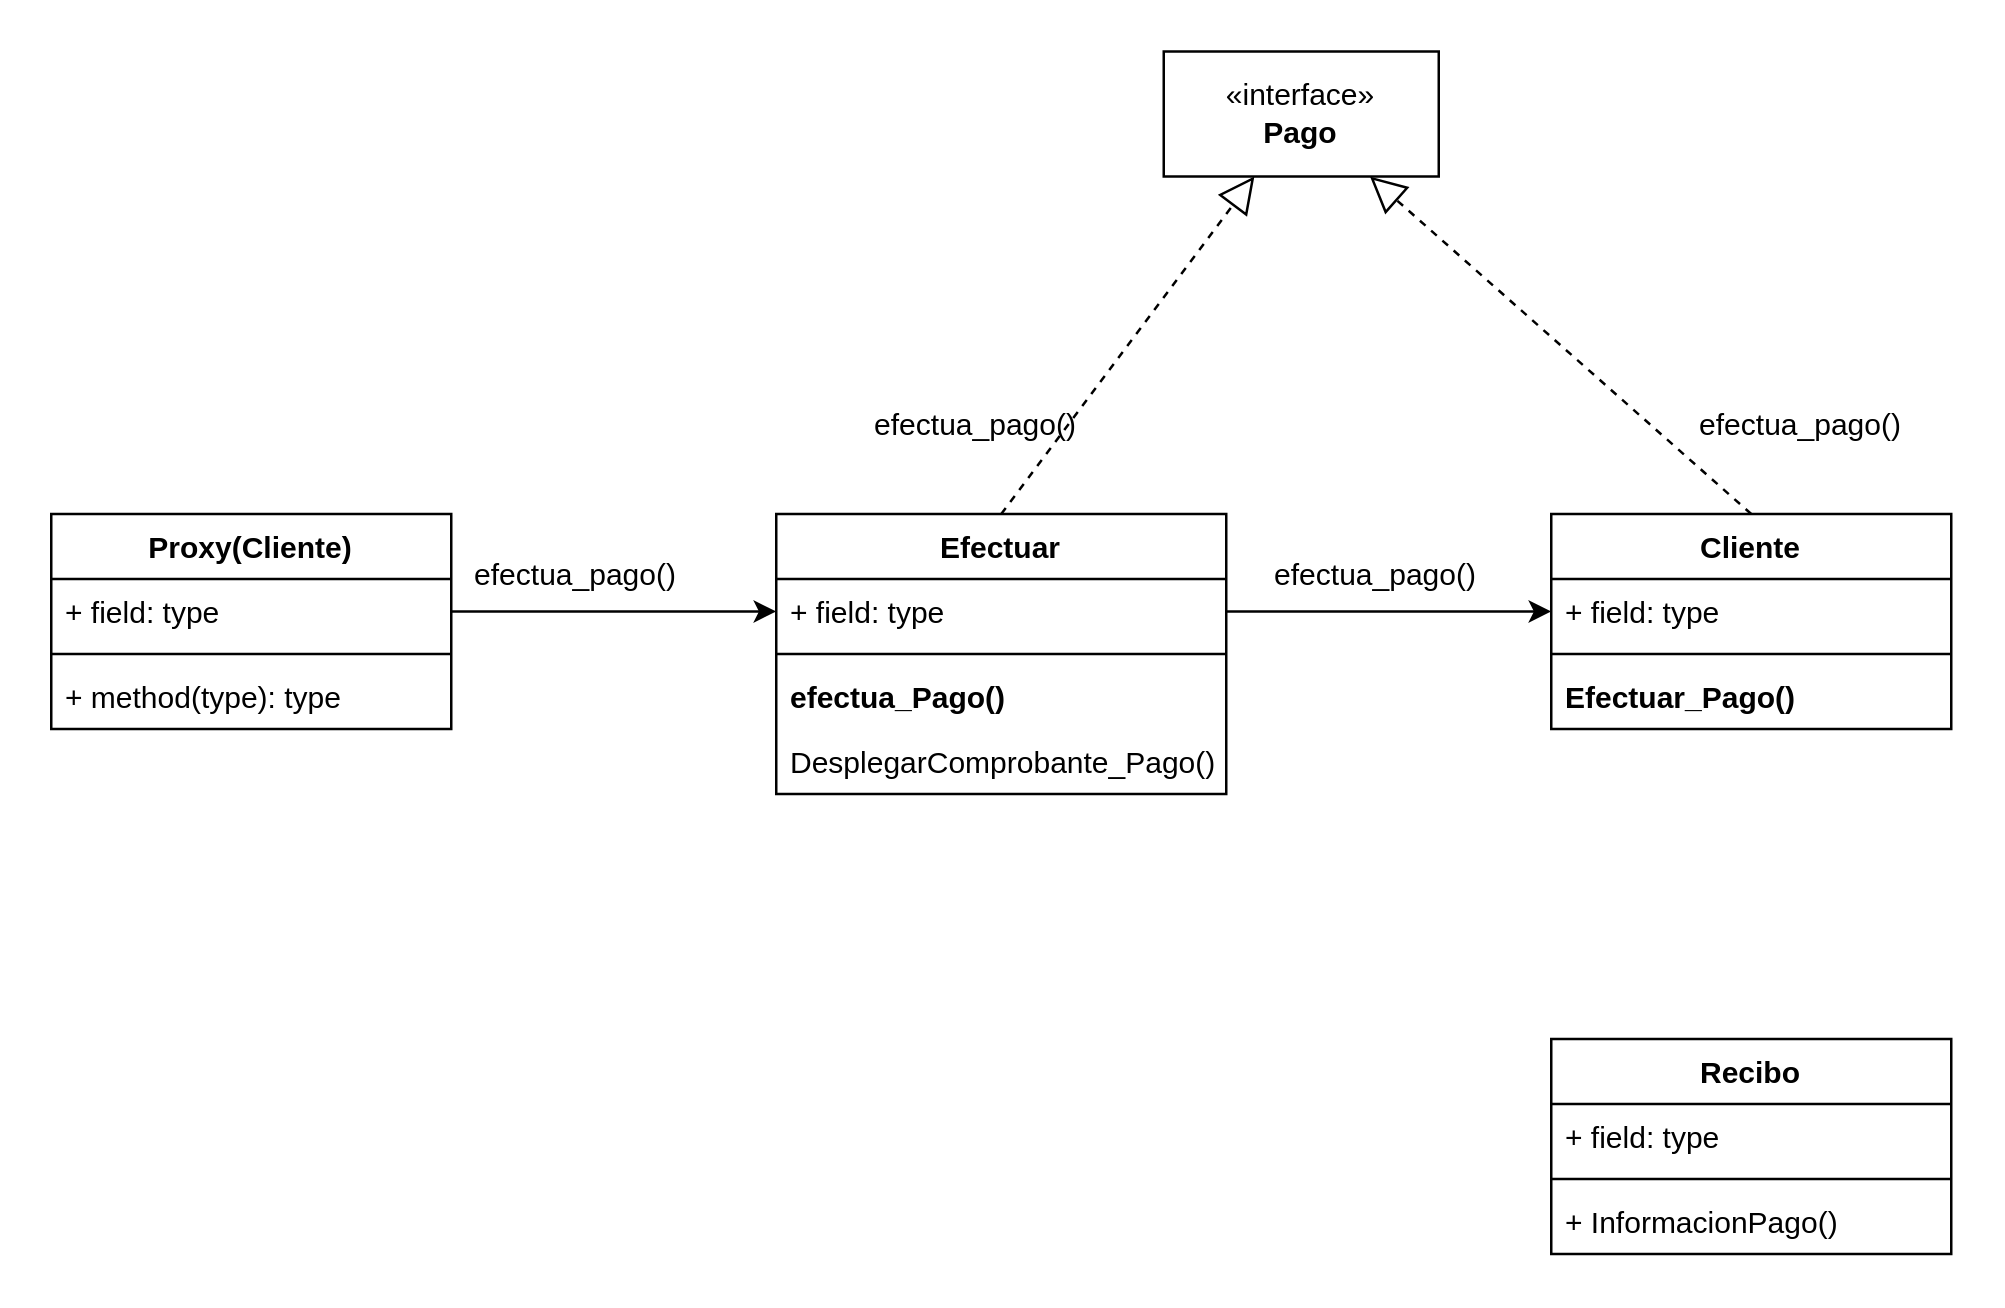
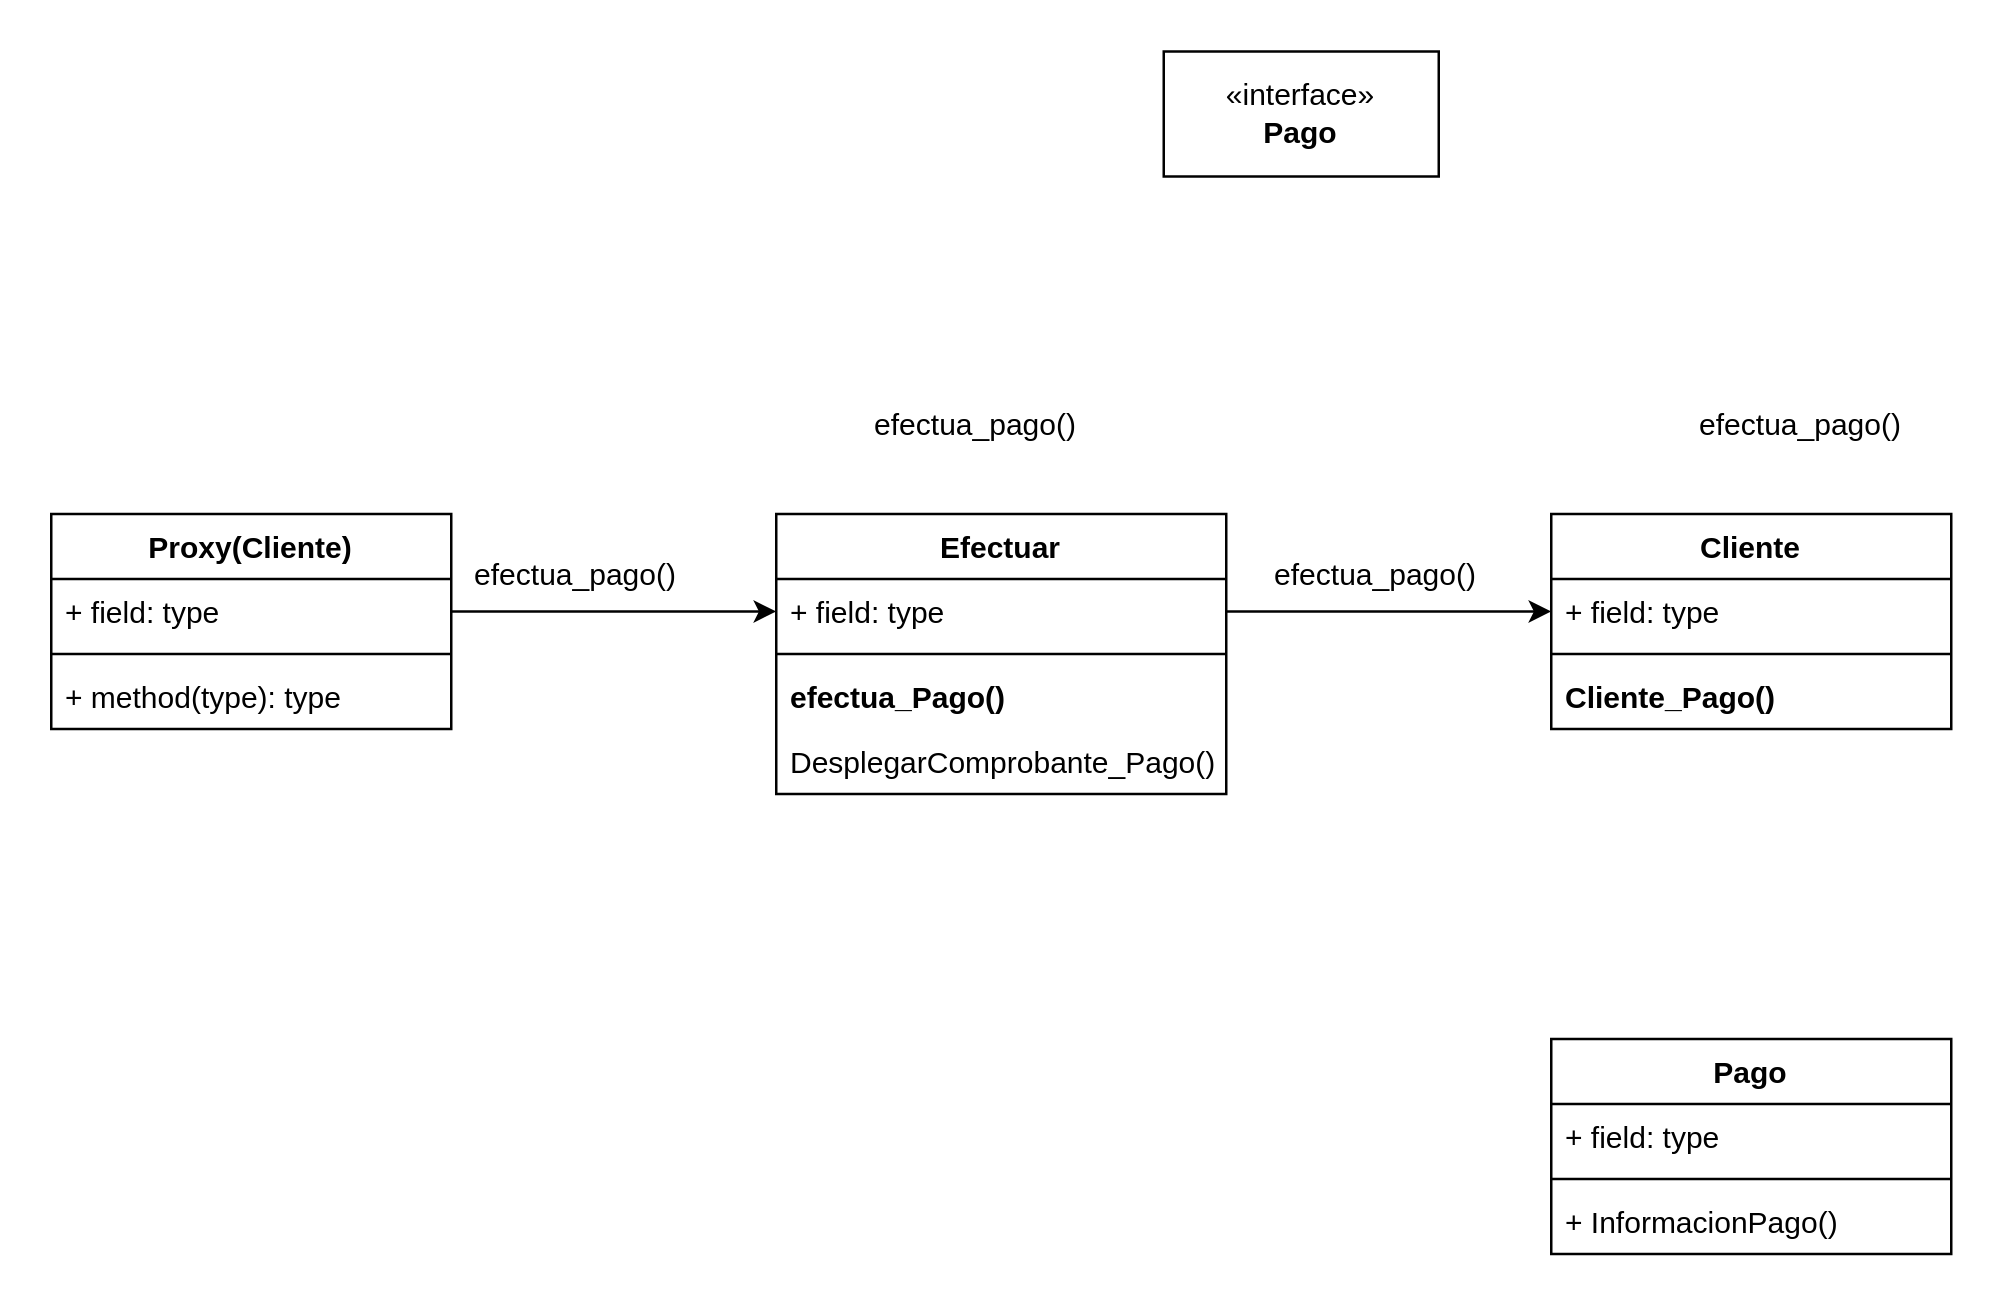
(1575, 358) -> none
(1117, 359) -> none
(1692, 699) -> (1676, 699)
(1751, 1074) -> (1751, 1074)
